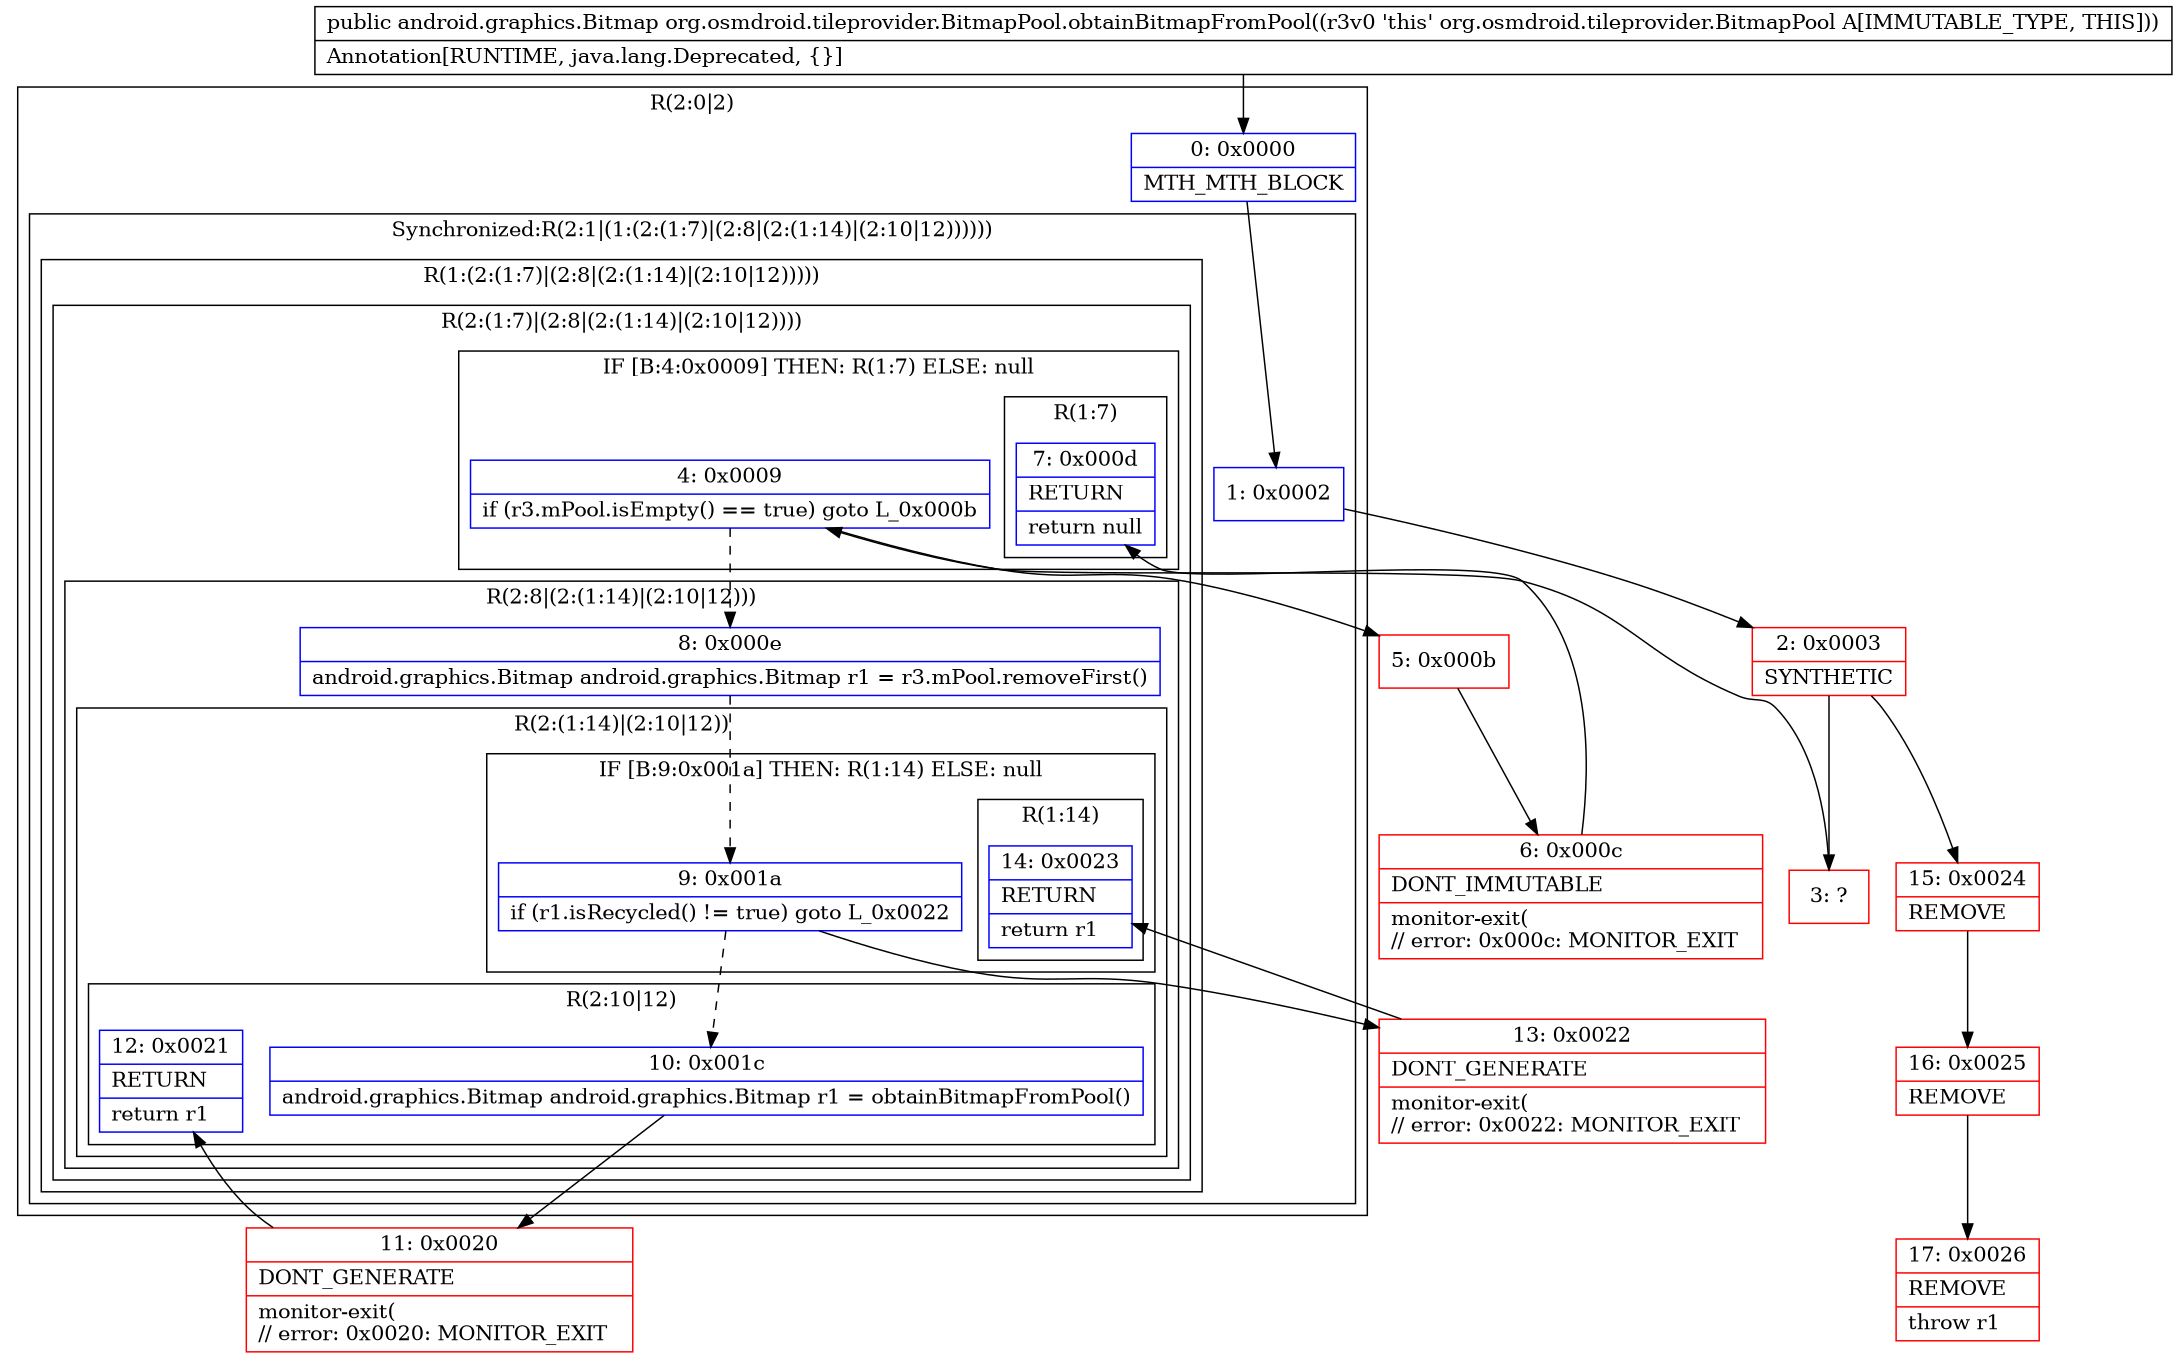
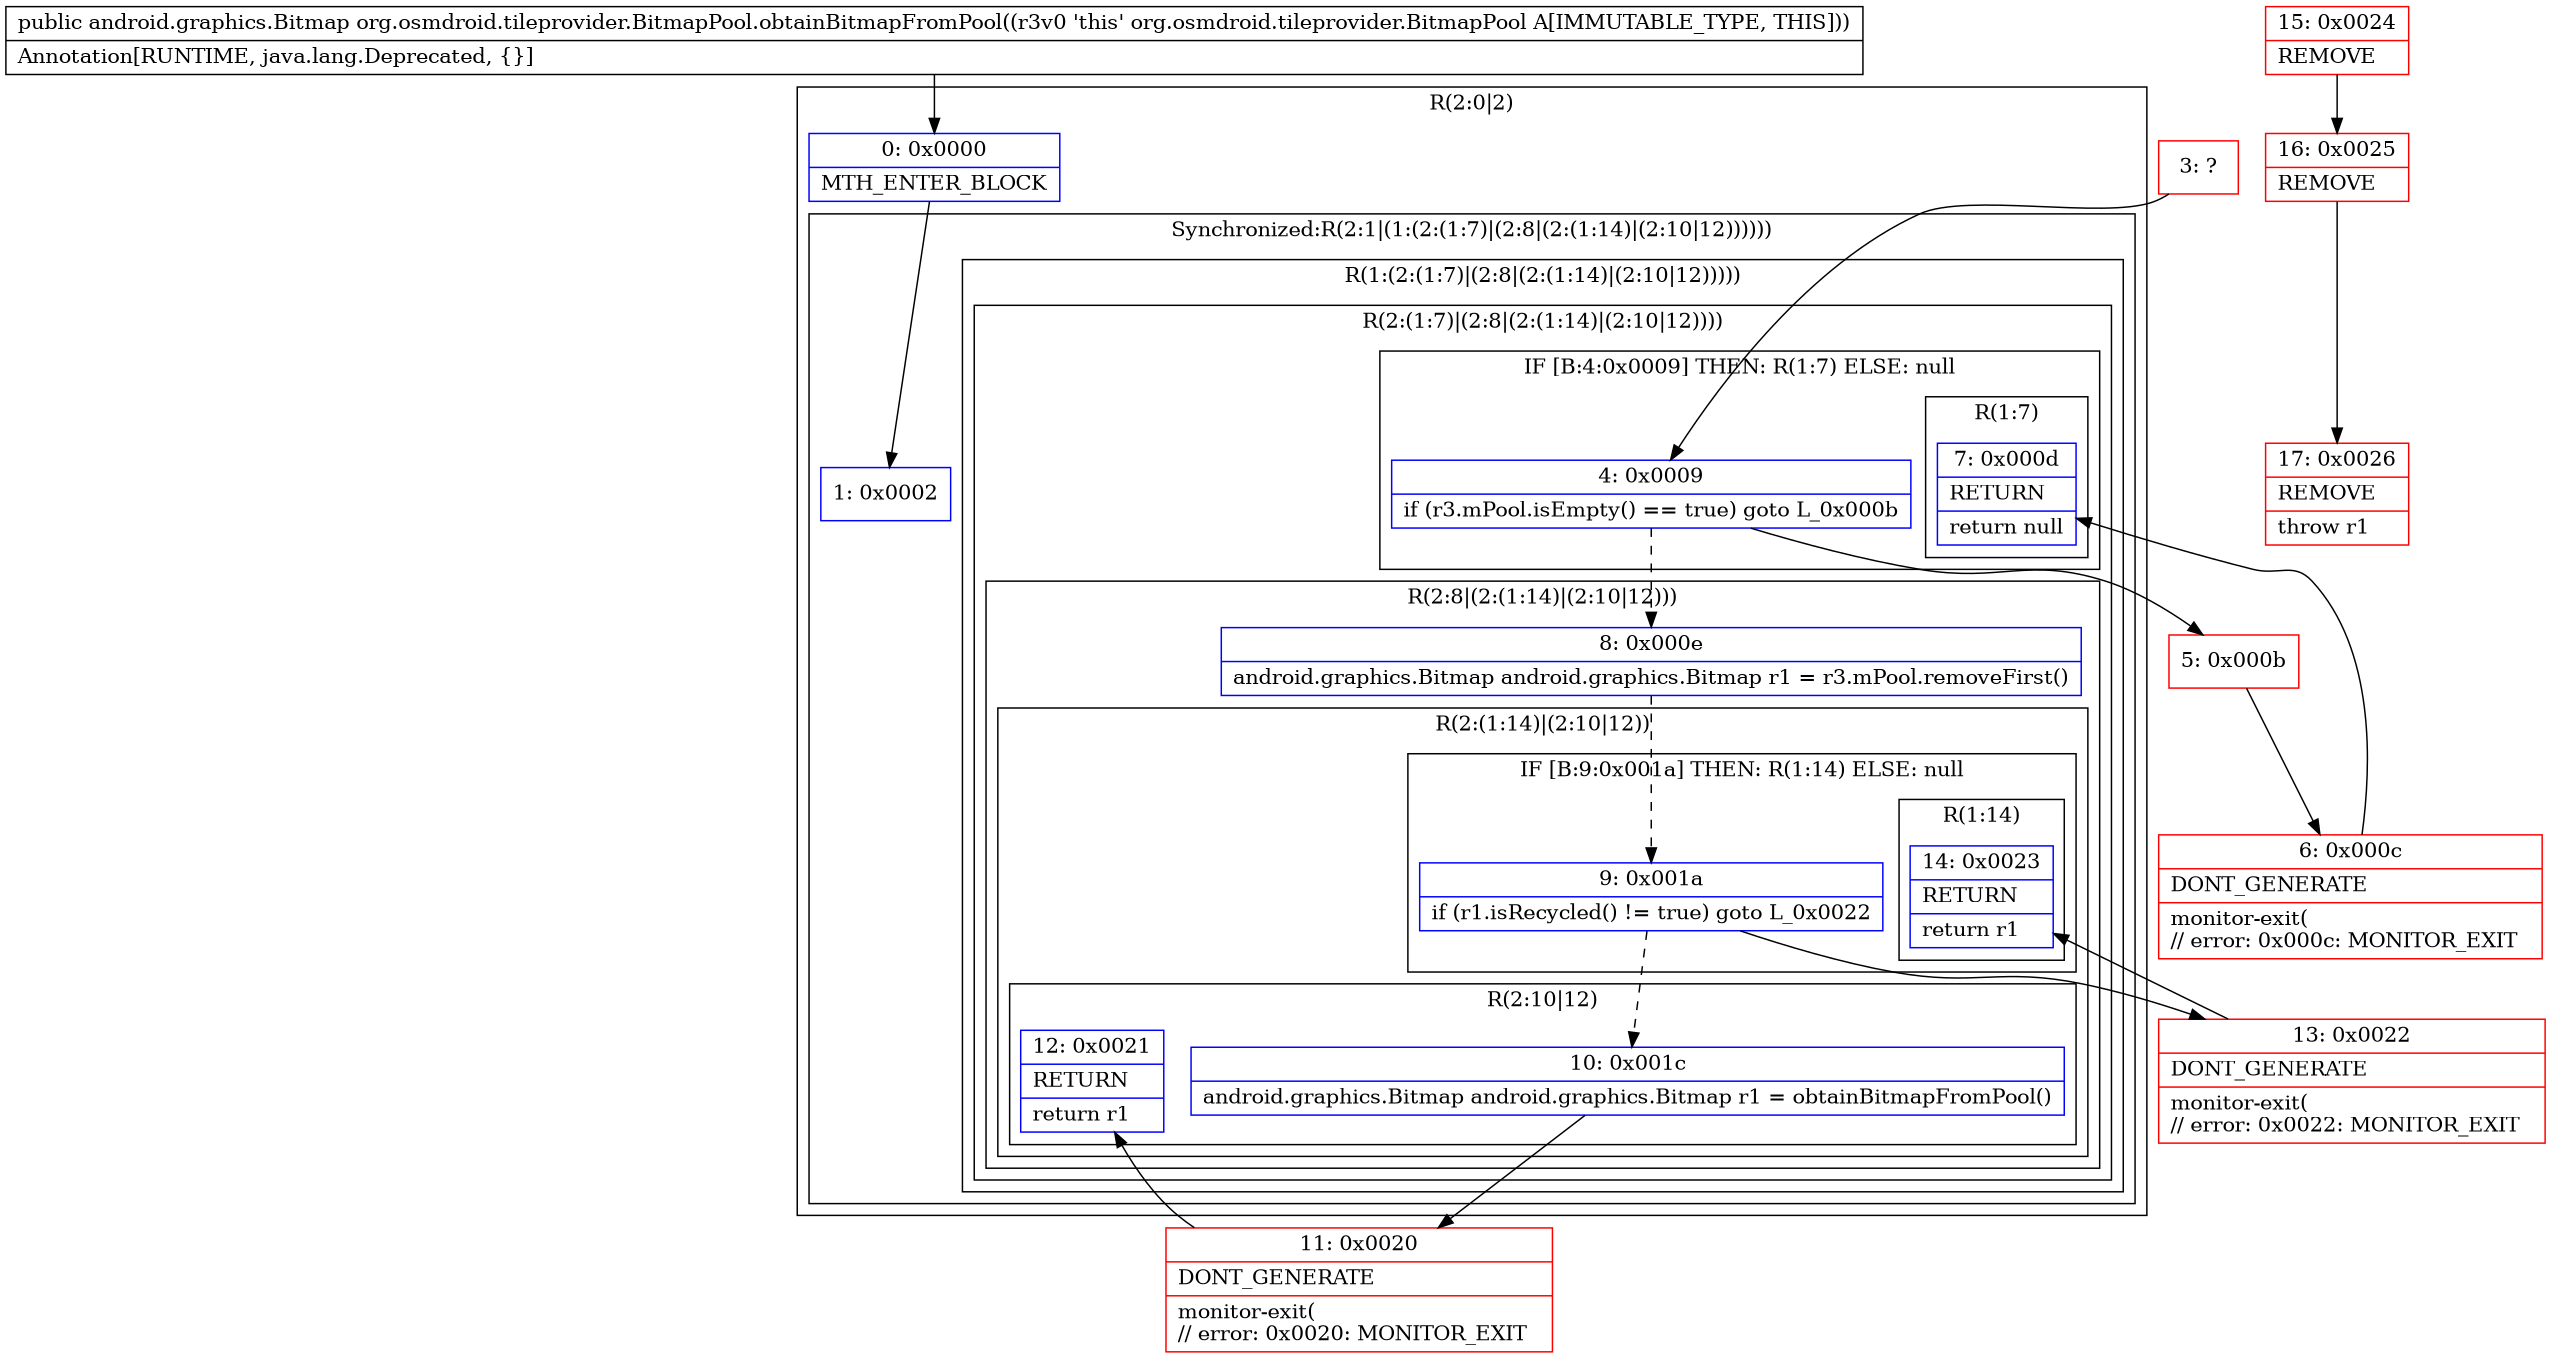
(1243, 184) -> (934, 184)
(1829, 662) -> none
(1498, 885) -> (2269, 885)
